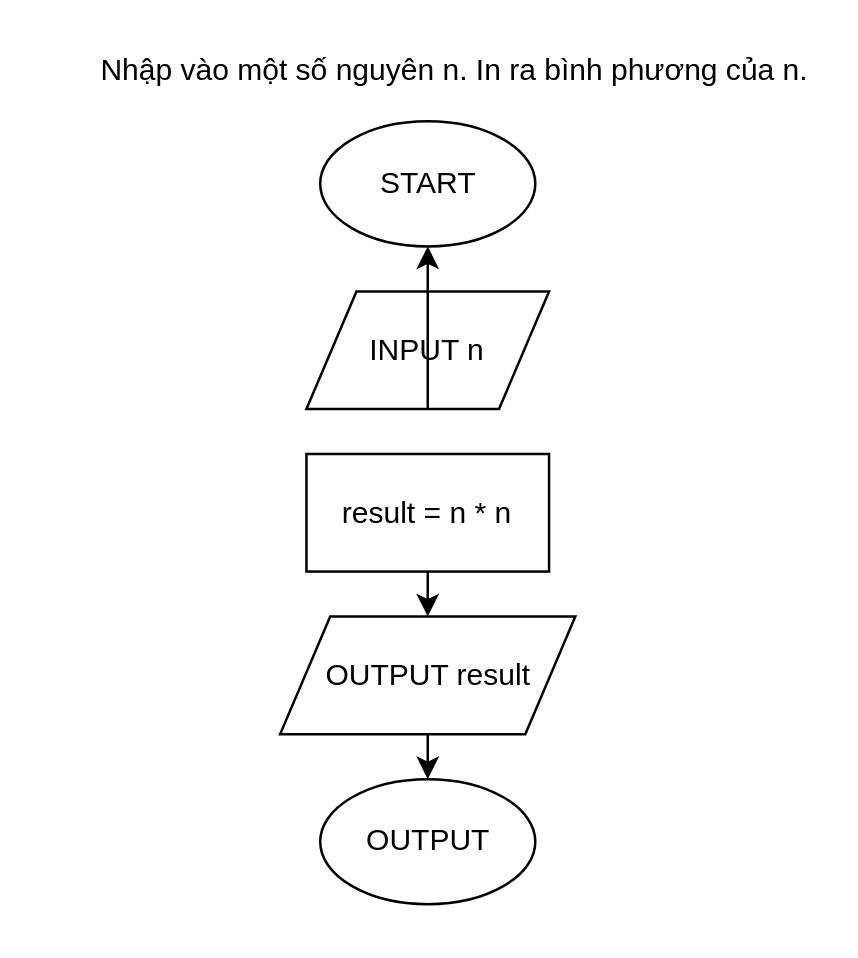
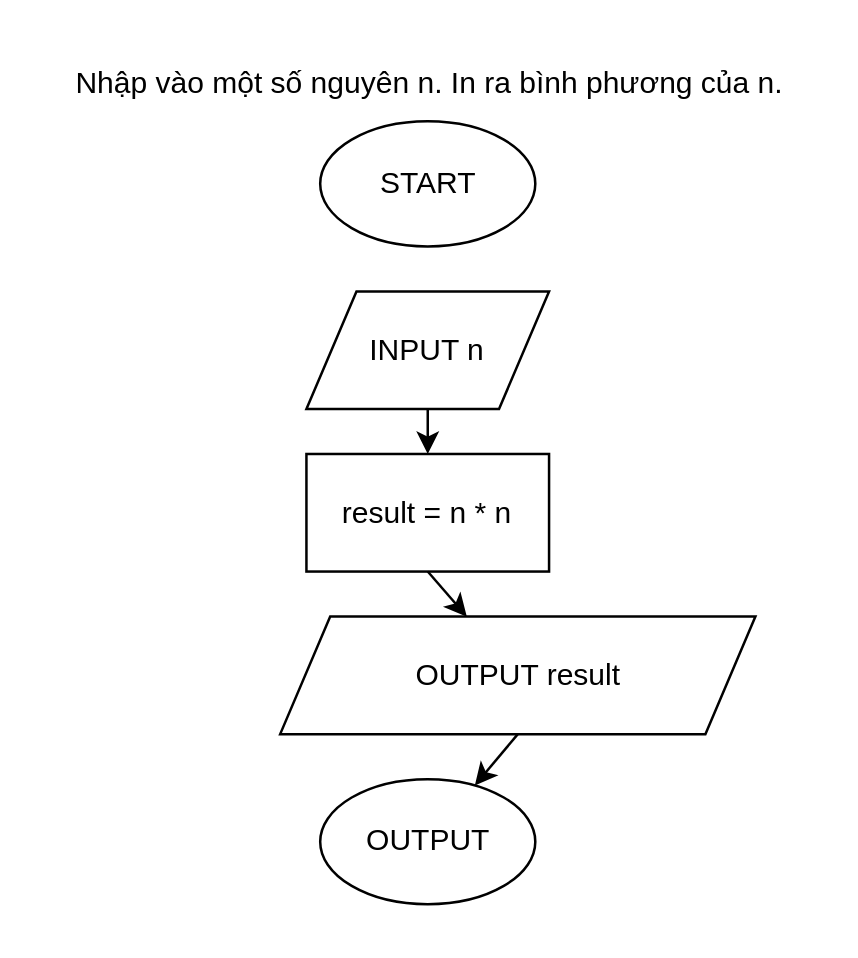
(453, 71) -> (428, 84)
(428, 335) -> (428, 423)
(428, 675) -> (518, 675)
